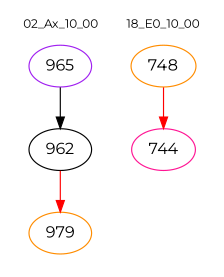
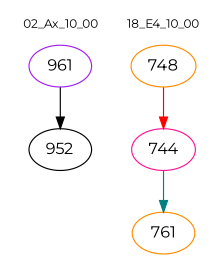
(164, 25) -> (164, 25)
(60, 66) -> (60, 66)
(60, 150) -> (60, 150)
(60, 233) -> none
none -> (164, 233)
